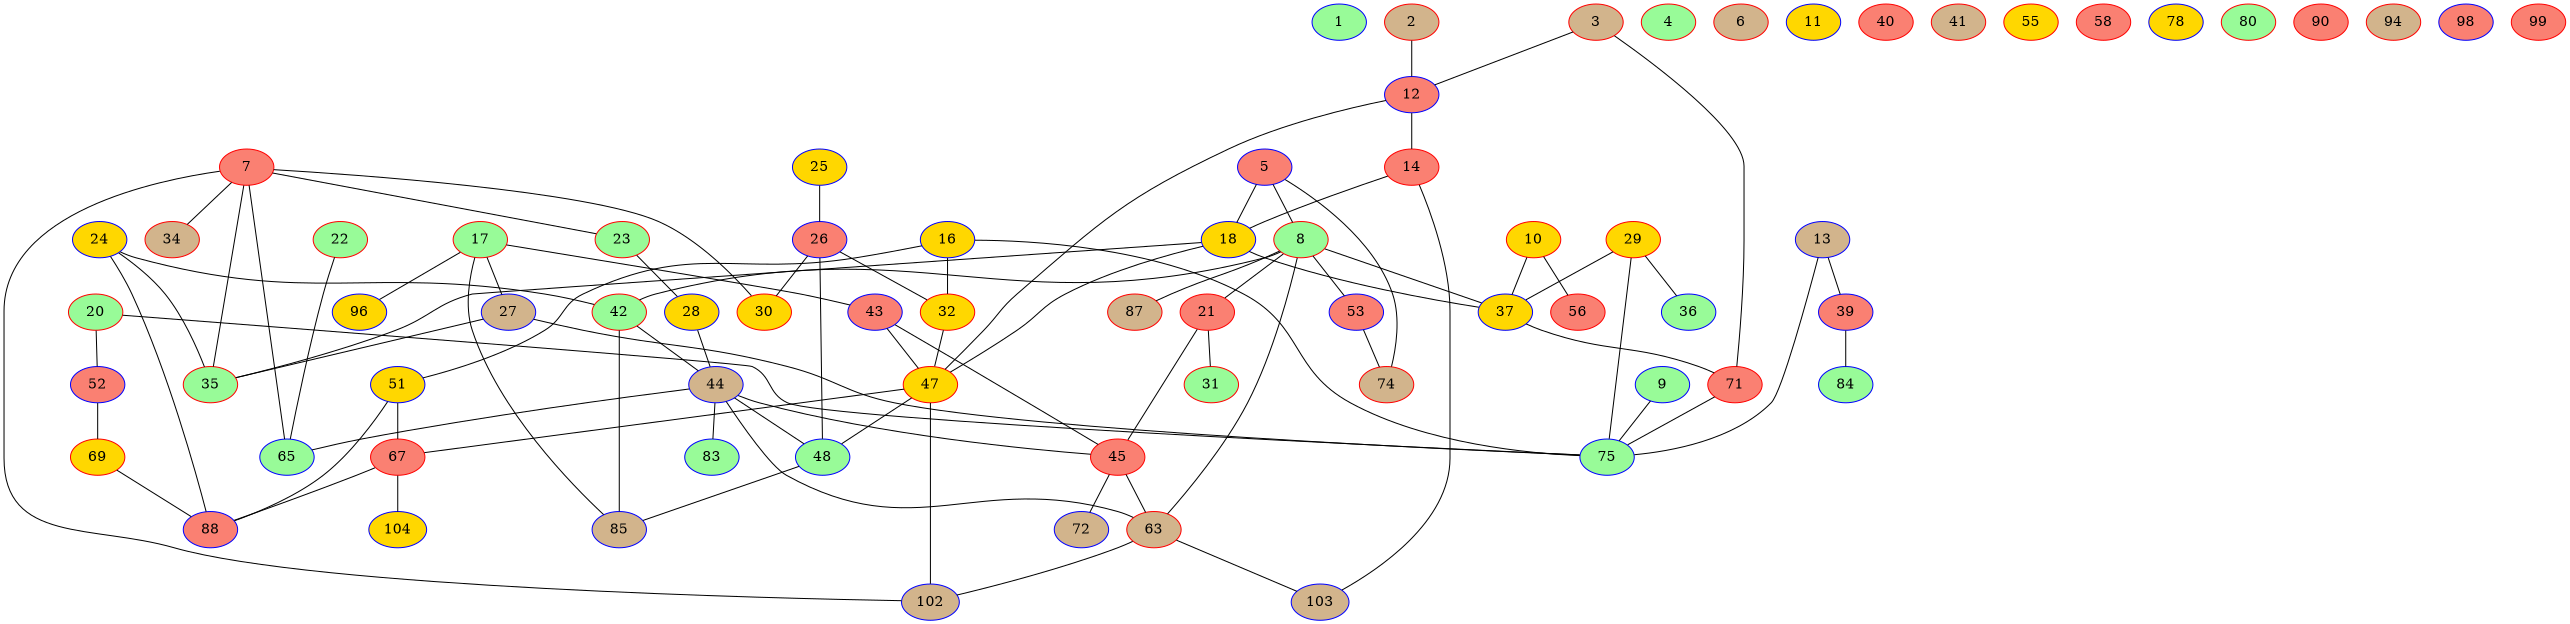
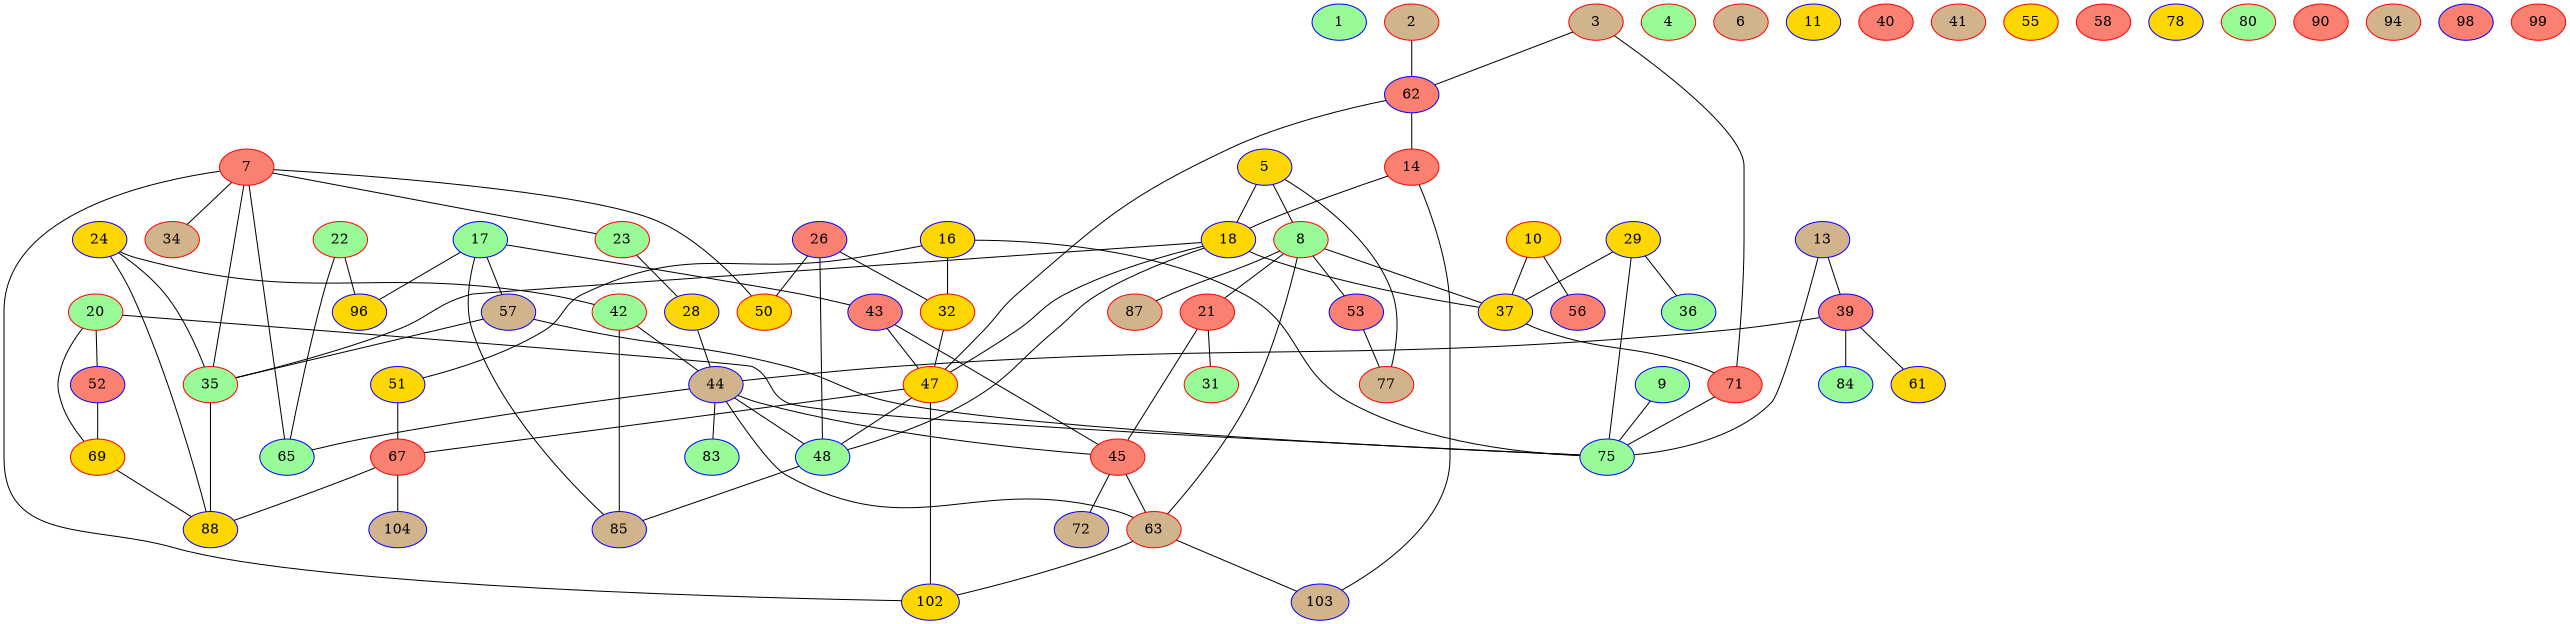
(1412, 95) -> (1412, 95)
(820, 167) -> none
(1265, 167) -> (1265, 167)
(480, 240) -> (480, 240)
(1633, 240) -> (1633, 240)
none -> (350, 276)
(960, 276) -> none
(509, 312) -> (509, 312)
(764, 312) -> (764, 312)
(1578, 312) -> (1578, 312)
none -> (1036, 347)
none -> (1281, 352)
none -> (58, 385)
(1387, 385) -> (1387, 385)
none -> (1918, 385)
(322, 476) -> (210, 457)
(210, 530) -> (210, 530)
(398, 530) -> (398, 530)
(930, 602) -> (930, 602)
